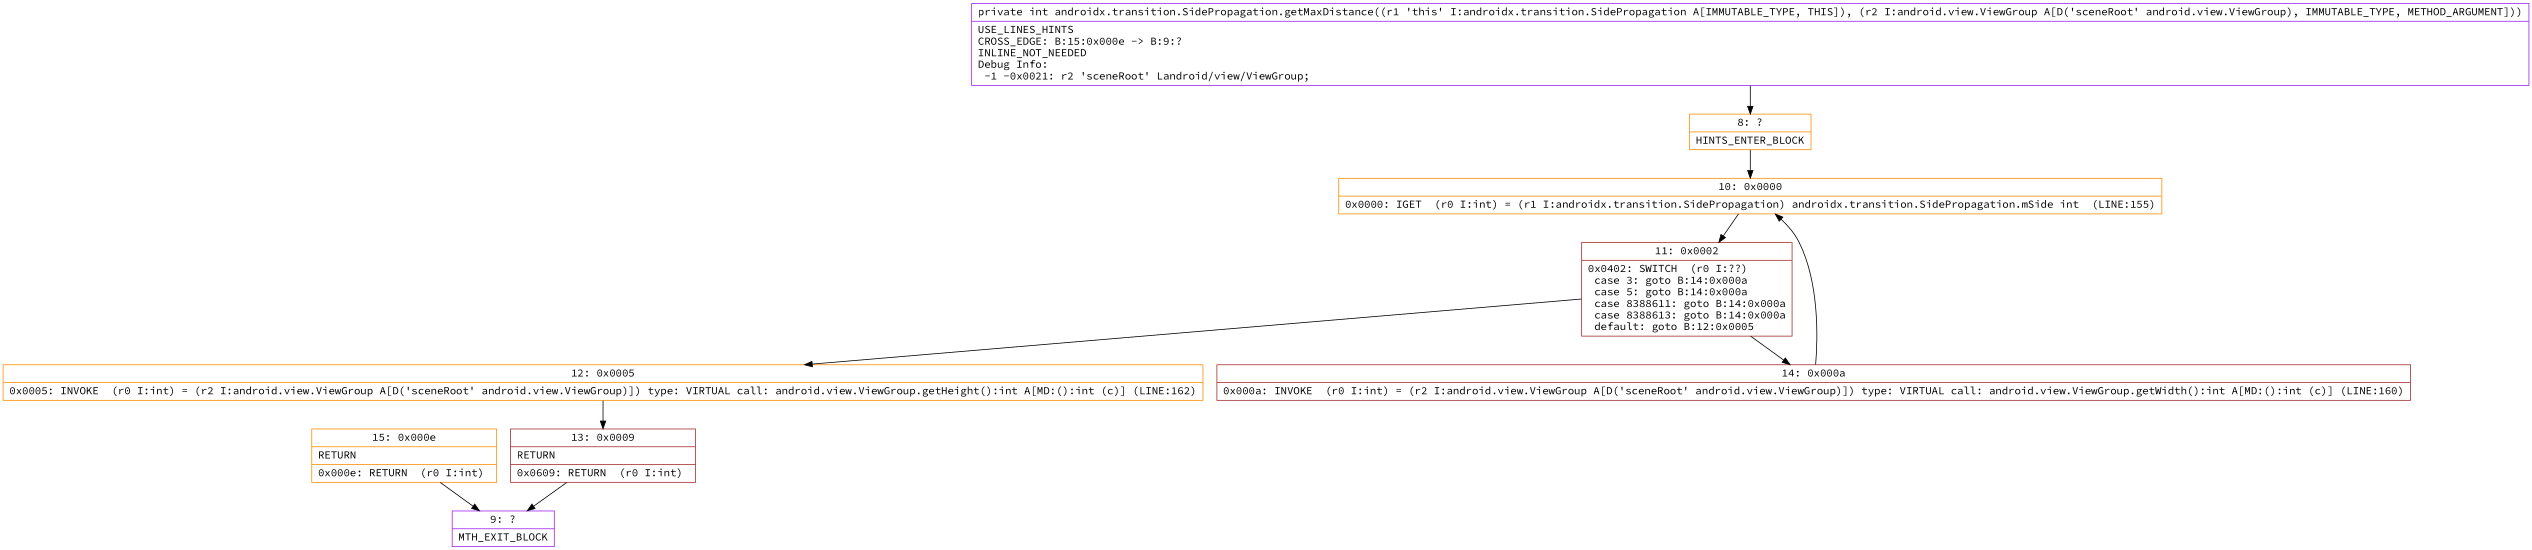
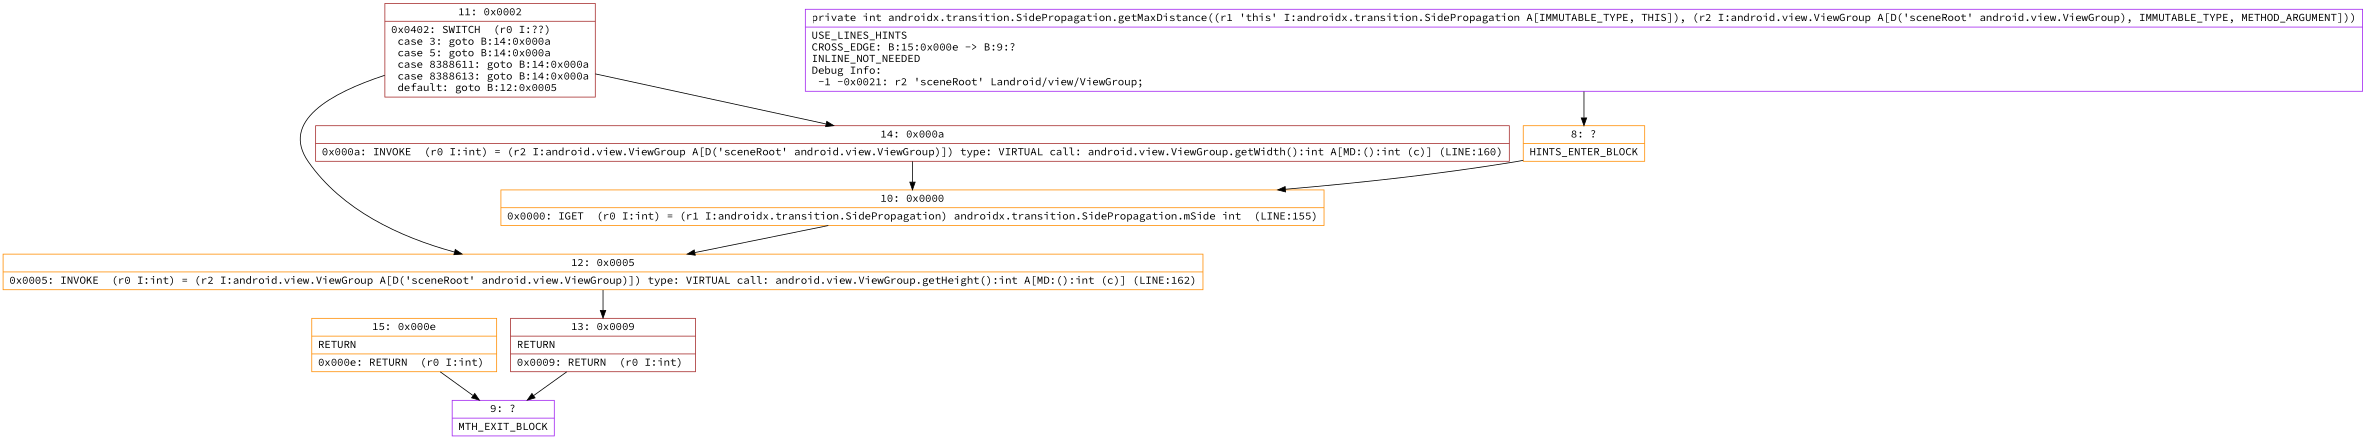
(1731, 225) -> (762, 239)
(603, 473) -> (603, 362)
